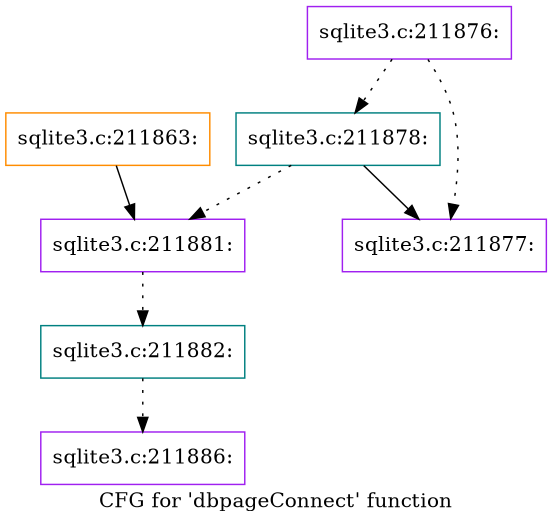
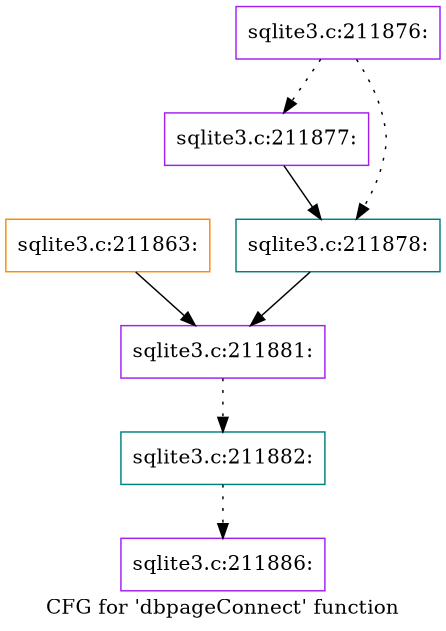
(386, 187) -> (298, 186)
(247, 189) -> (286, 294)
